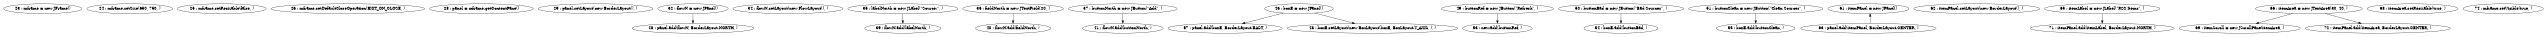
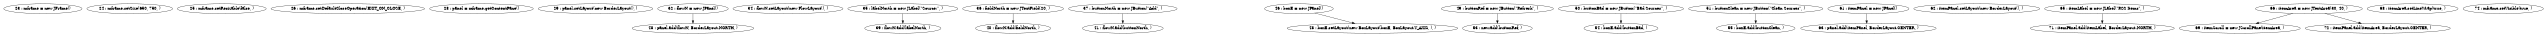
(2413, 9) -> (2413, 9)
(1870, 20) -> (1867, 17)
(1225, 28) -> none
